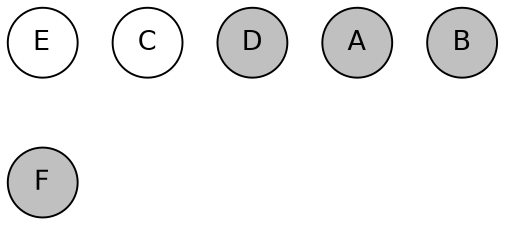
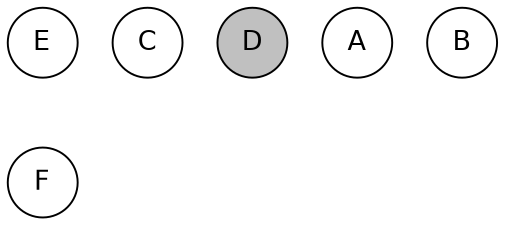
(357, 43) -> (357, 43)
(462, 43) -> (462, 43)
(43, 183) -> (43, 183)
